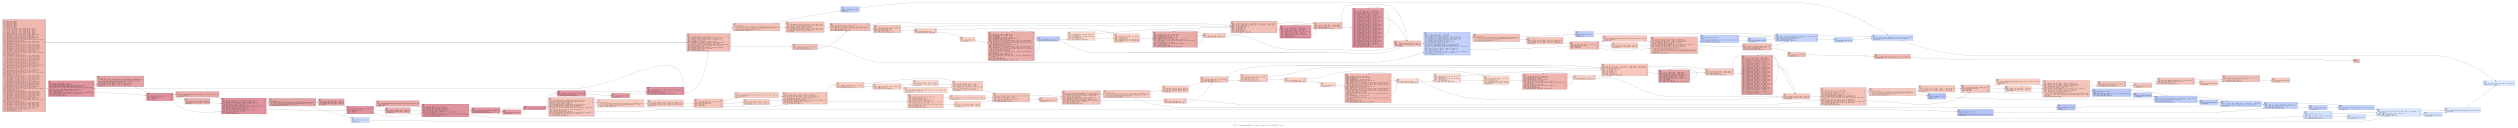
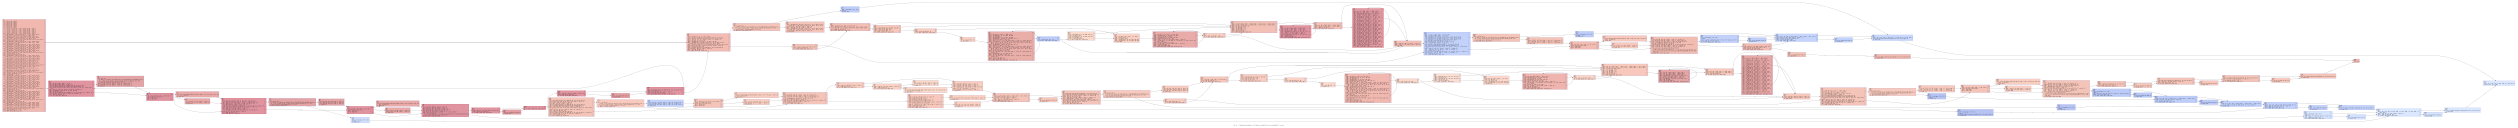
none -> (2318, 76)
(665, 103) -> (665, 103)
